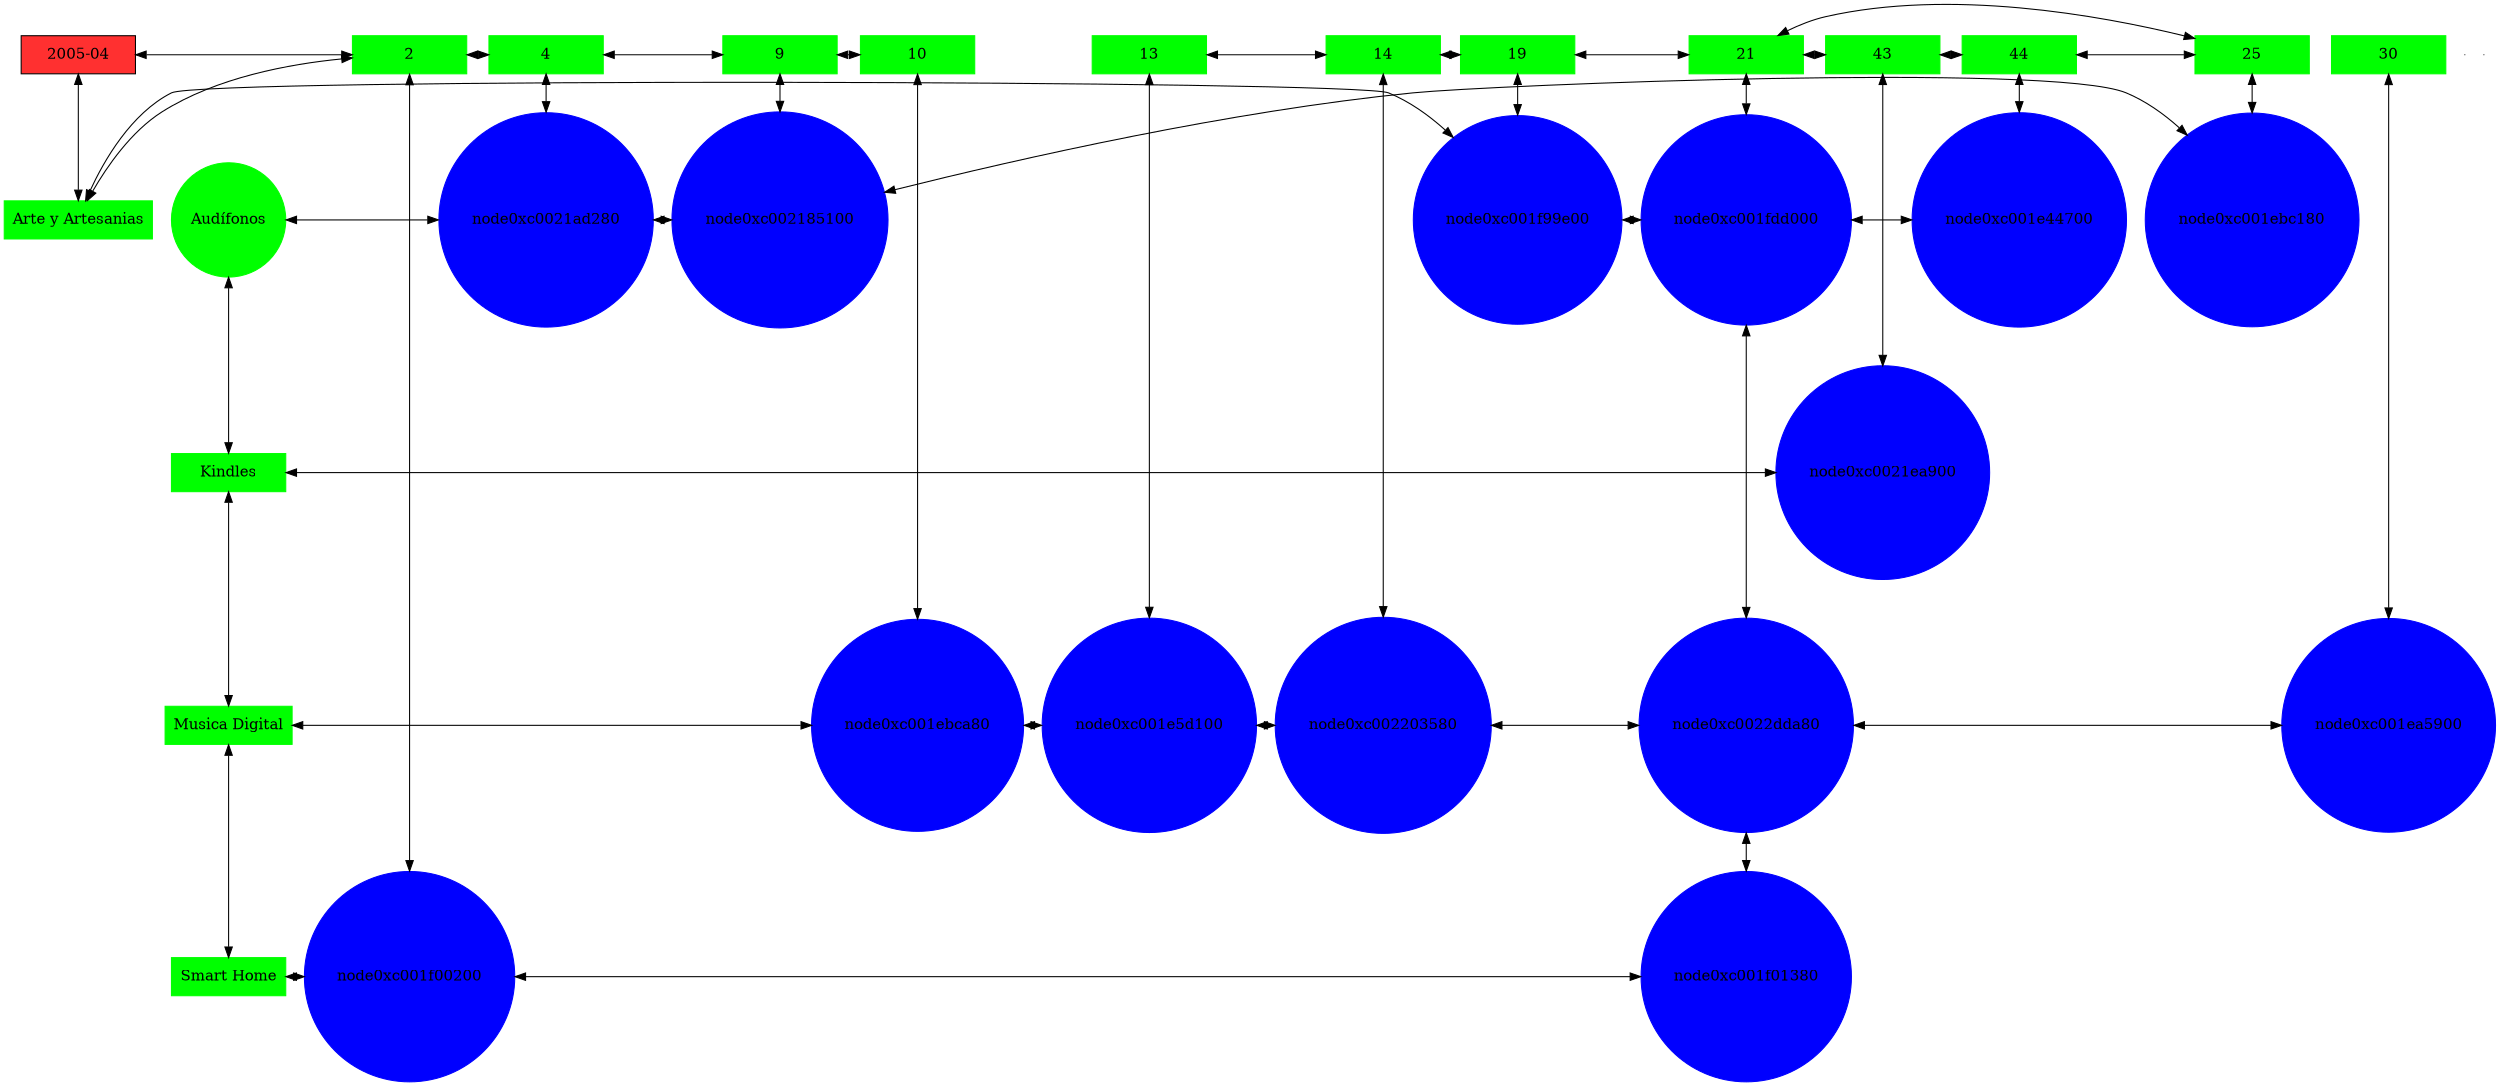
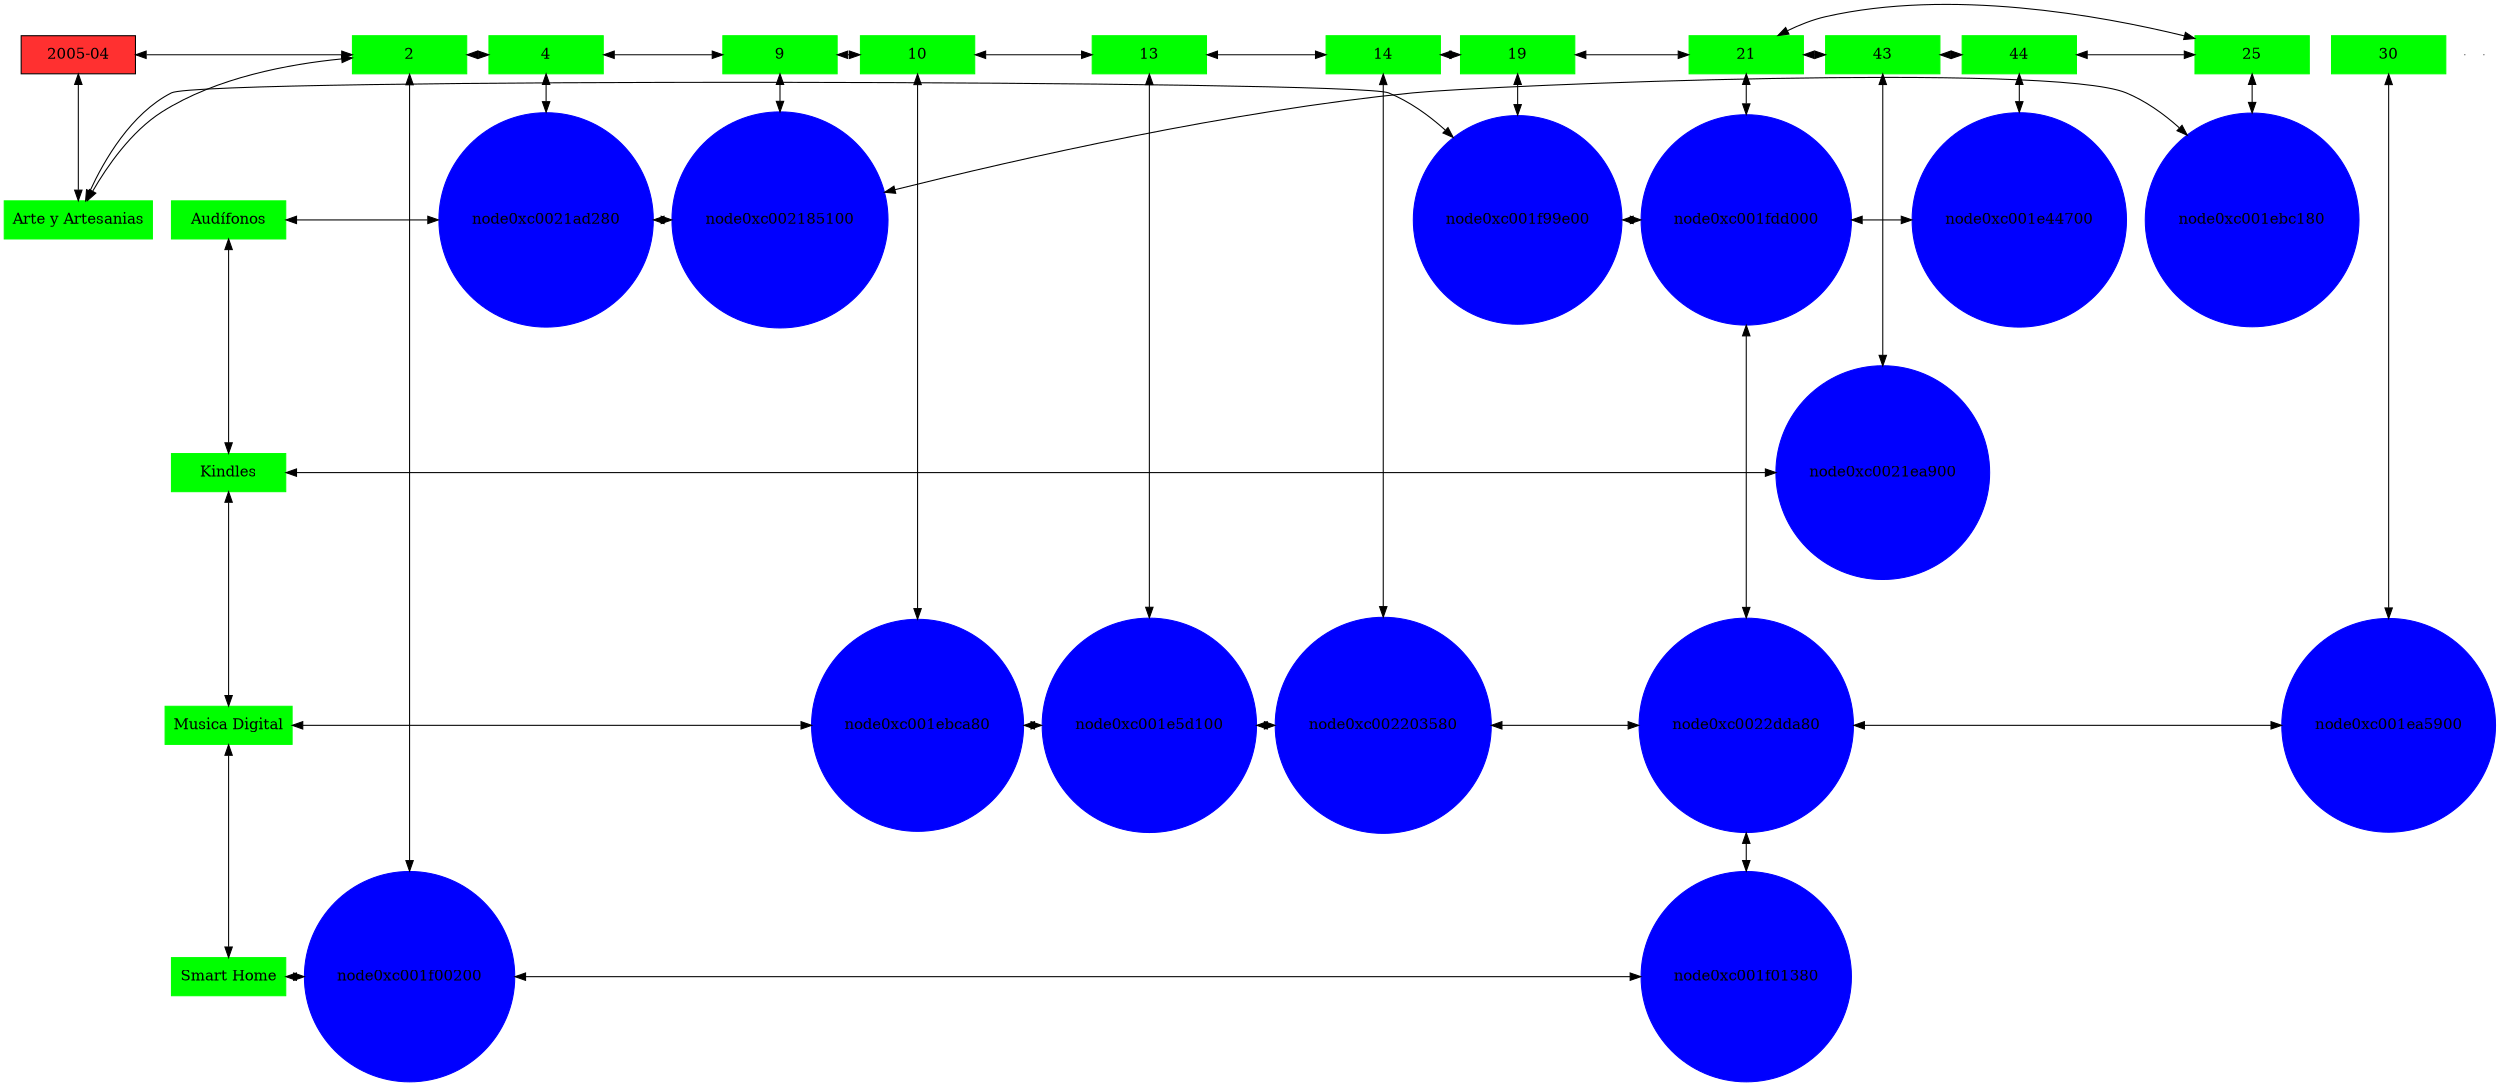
none -> (1034, 55)
(229, 220) -> (229, 220)
